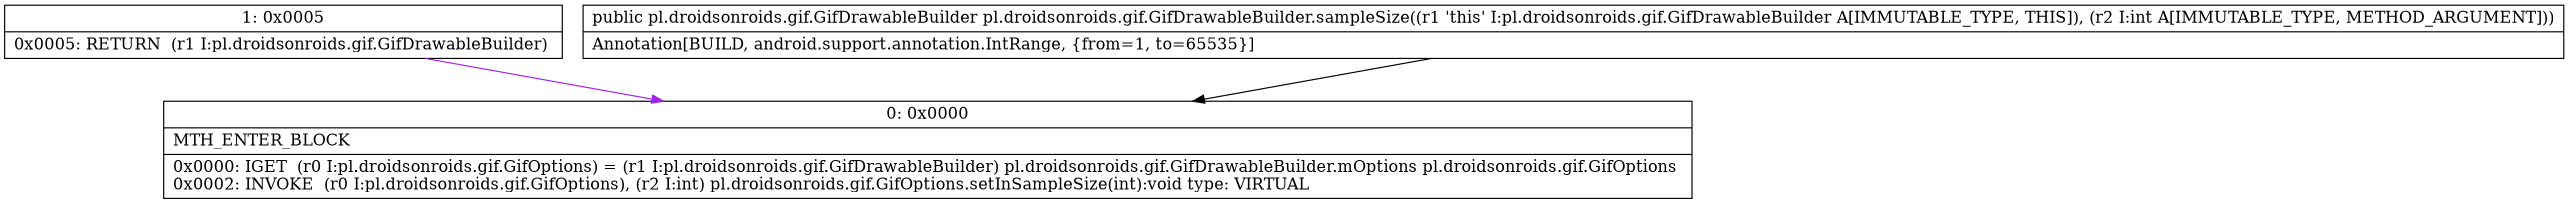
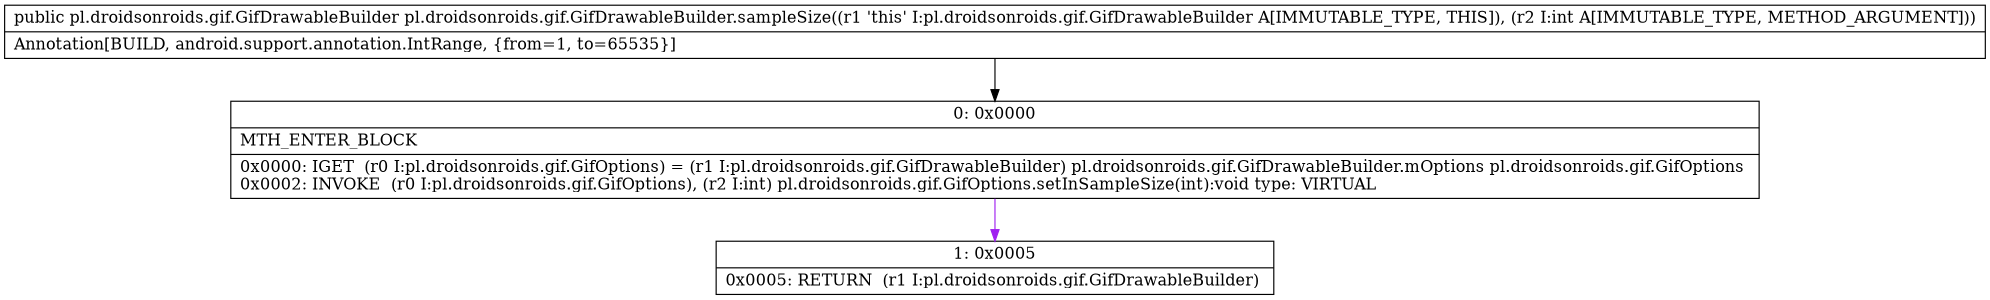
(539, 79) -> (995, 214)
